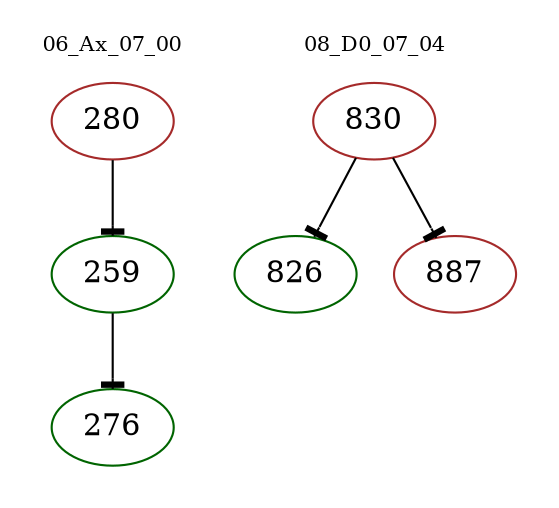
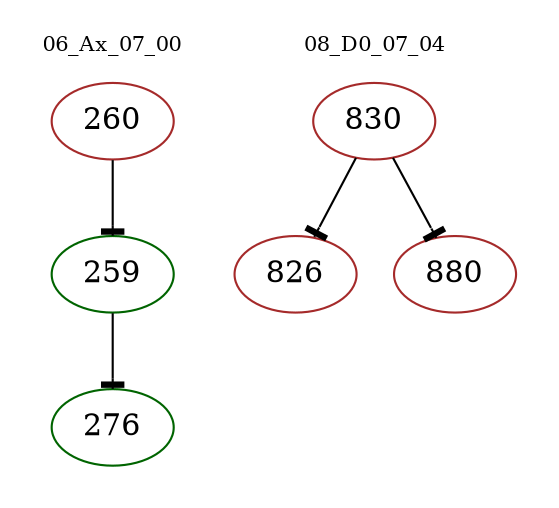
(113, 121) -> (113, 121)
(296, 274) -> (296, 274)
(455, 274) -> (455, 274)
